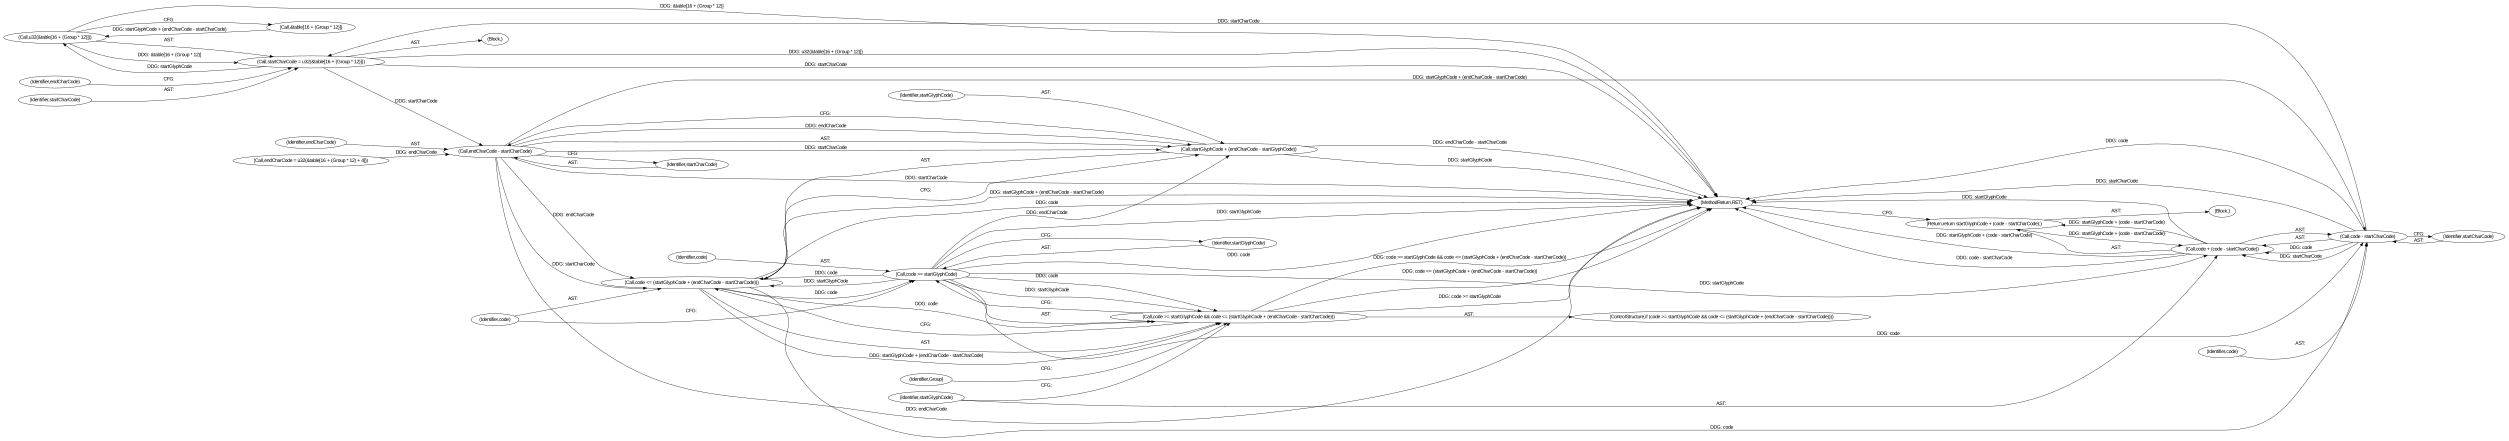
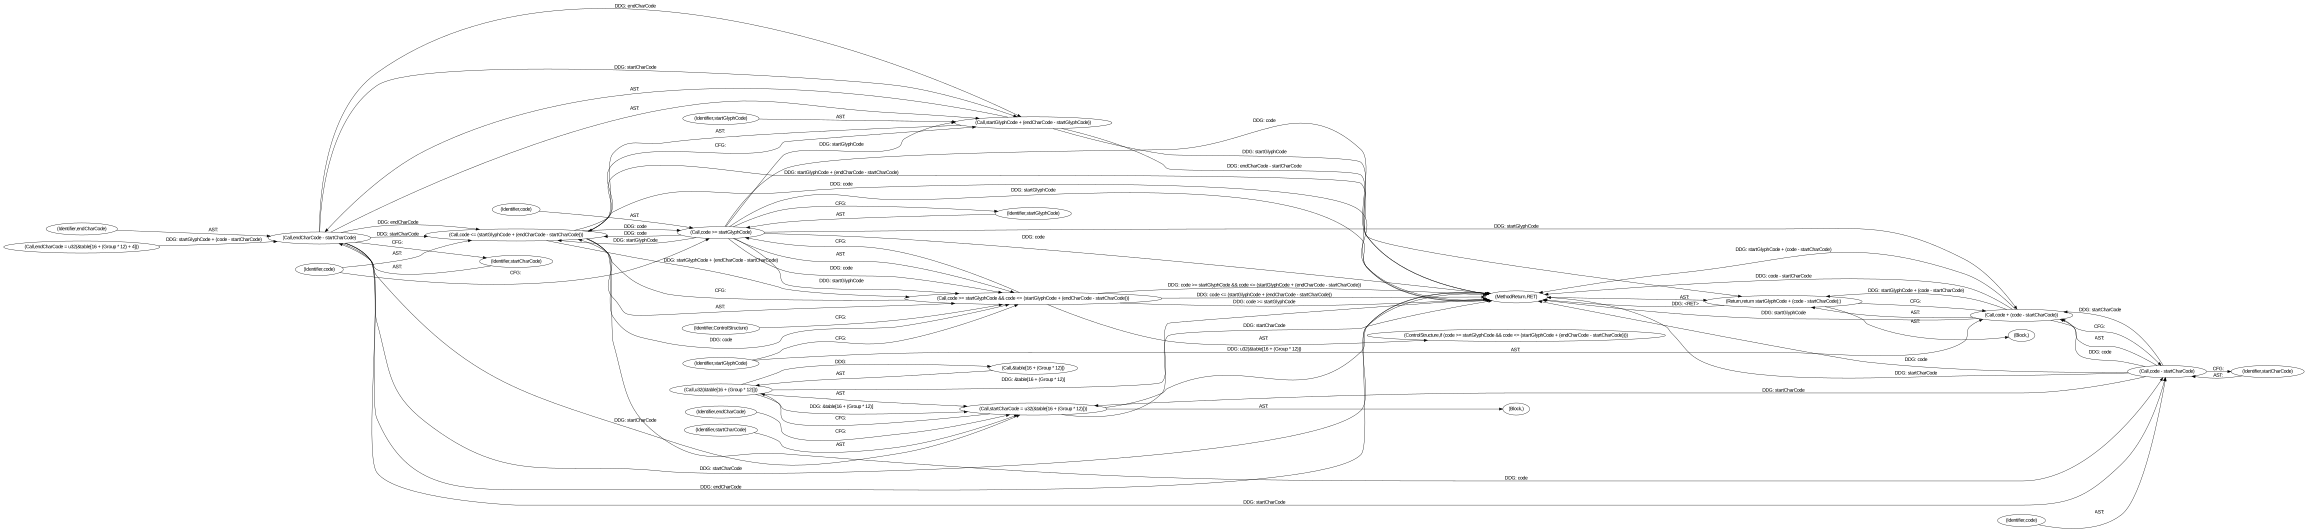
(170, 20) -> (841, 362)
(170, 30) -> (841, 374)
(170, 67) -> (841, 418)
(1470, 77) -> (1264, 503)
(402, 106) -> (652, 435)
(826, 114) -> (635, 89)
(416, 152) -> (214, 240)
(1047, 213) -> (841, 144)
(1888, 213) -> (1685, 297)
(2301, 230) -> (2100, 327)
(2117, 234) -> (1916, 301)
none -> (1636, 306)
(1653, 336) -> (1265, 129)
(926, 380) -> (721, 328)
